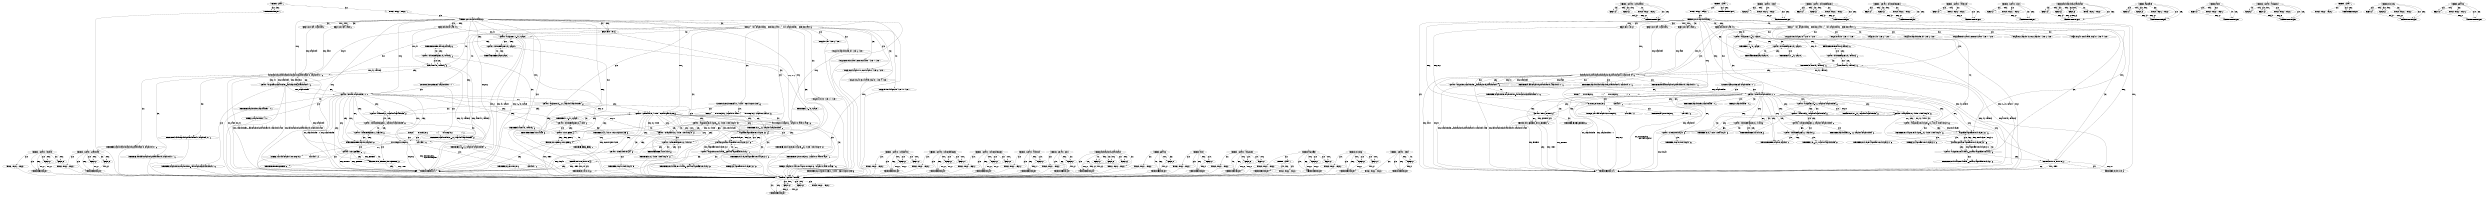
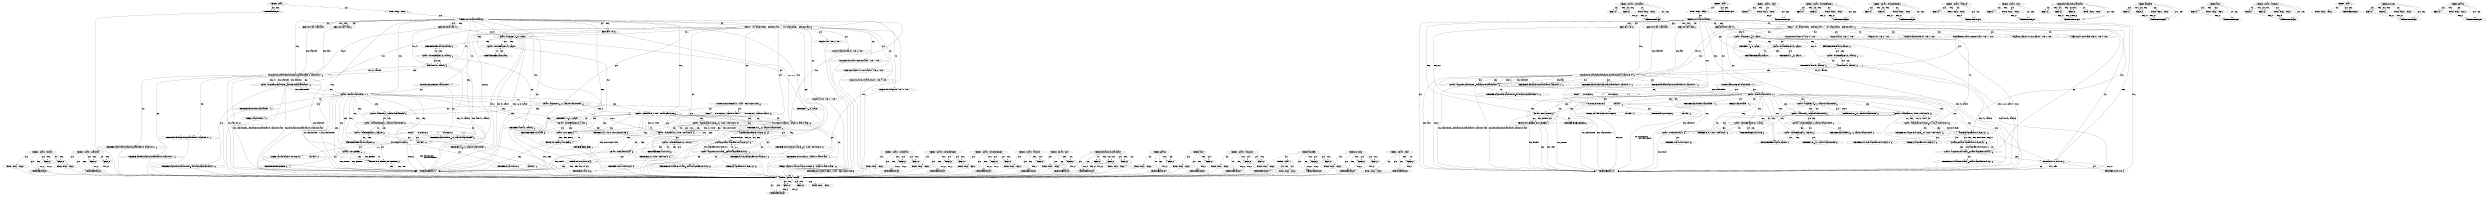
(590, 139) -> (604, 129)
